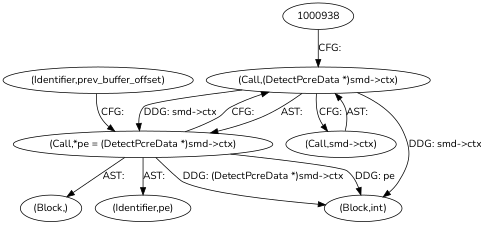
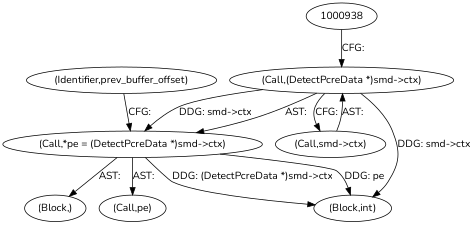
(224, 113) -> none
(143, 208) -> (133, 208)
